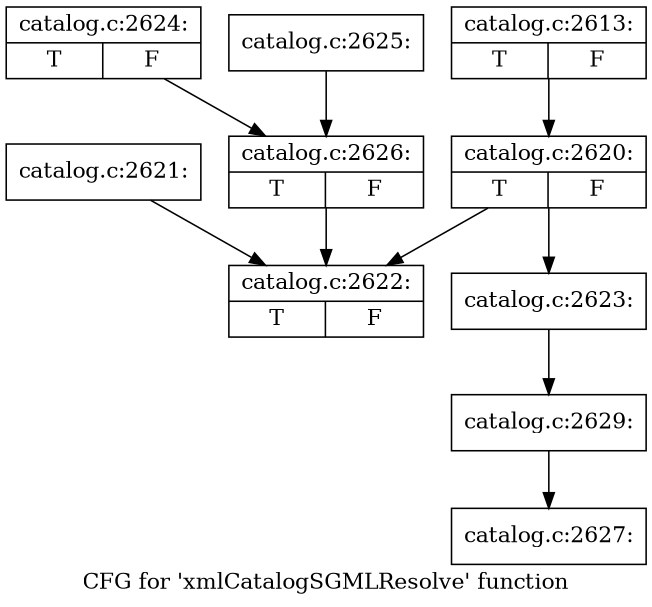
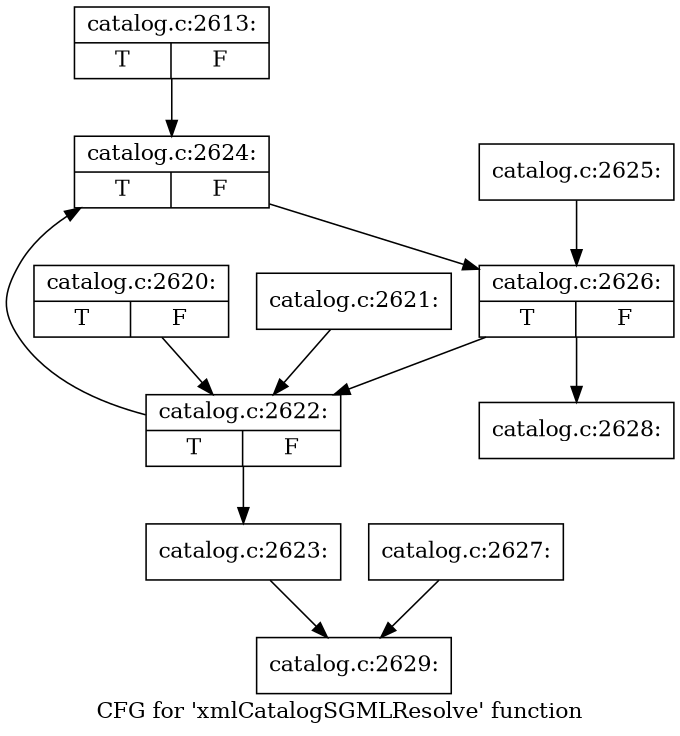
(549, 100) -> (172, 100)
(549, 233) -> (243, 487)
none -> (20, 339)
none -> (577, 430)
(549, 472) -> (416, 603)
